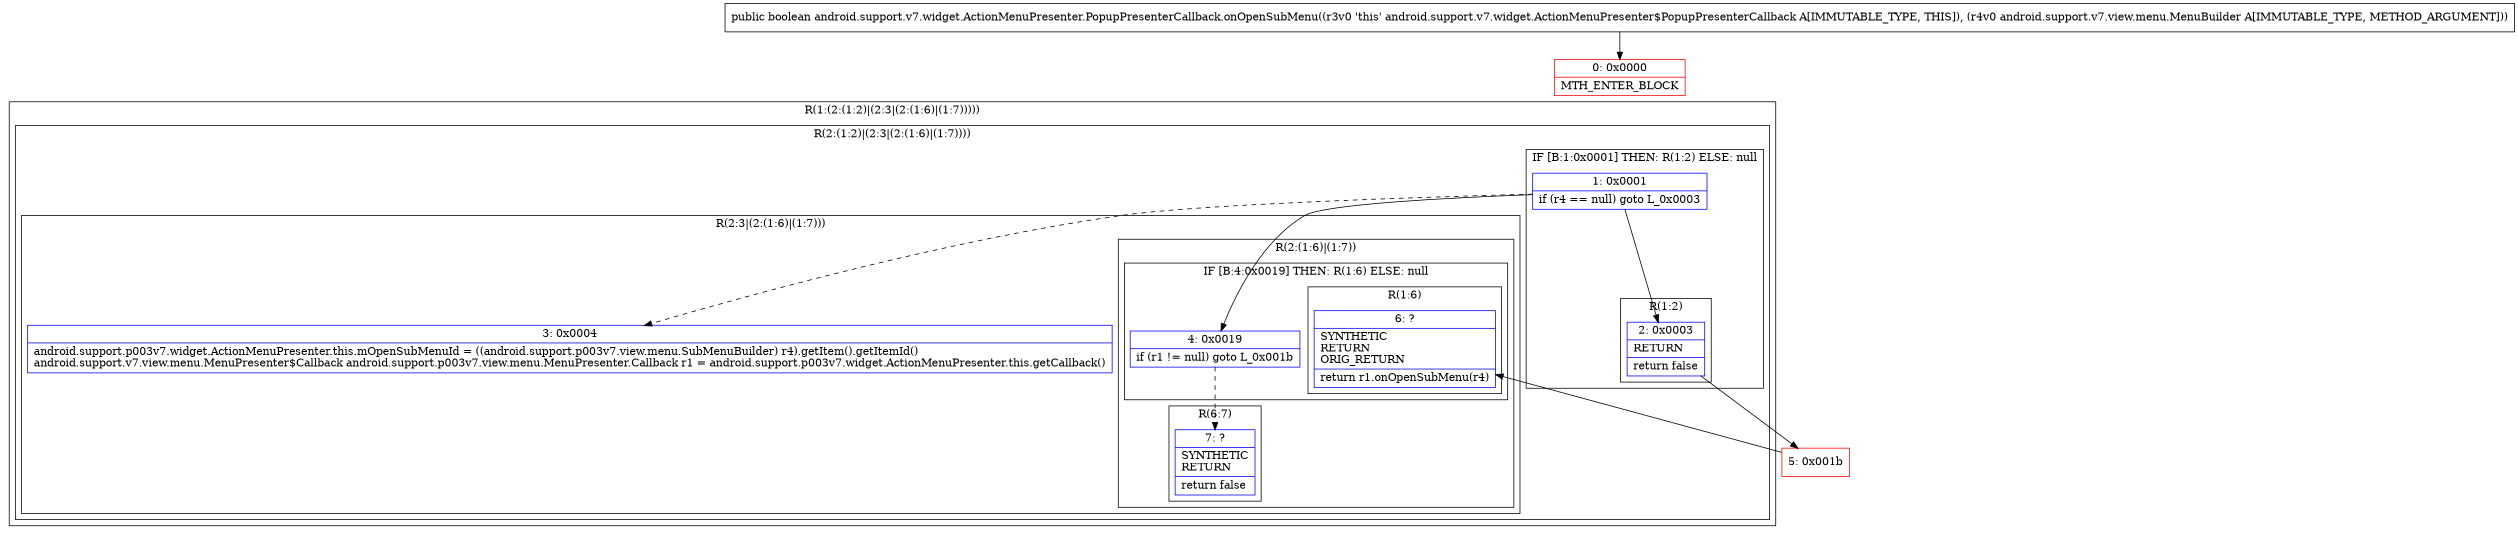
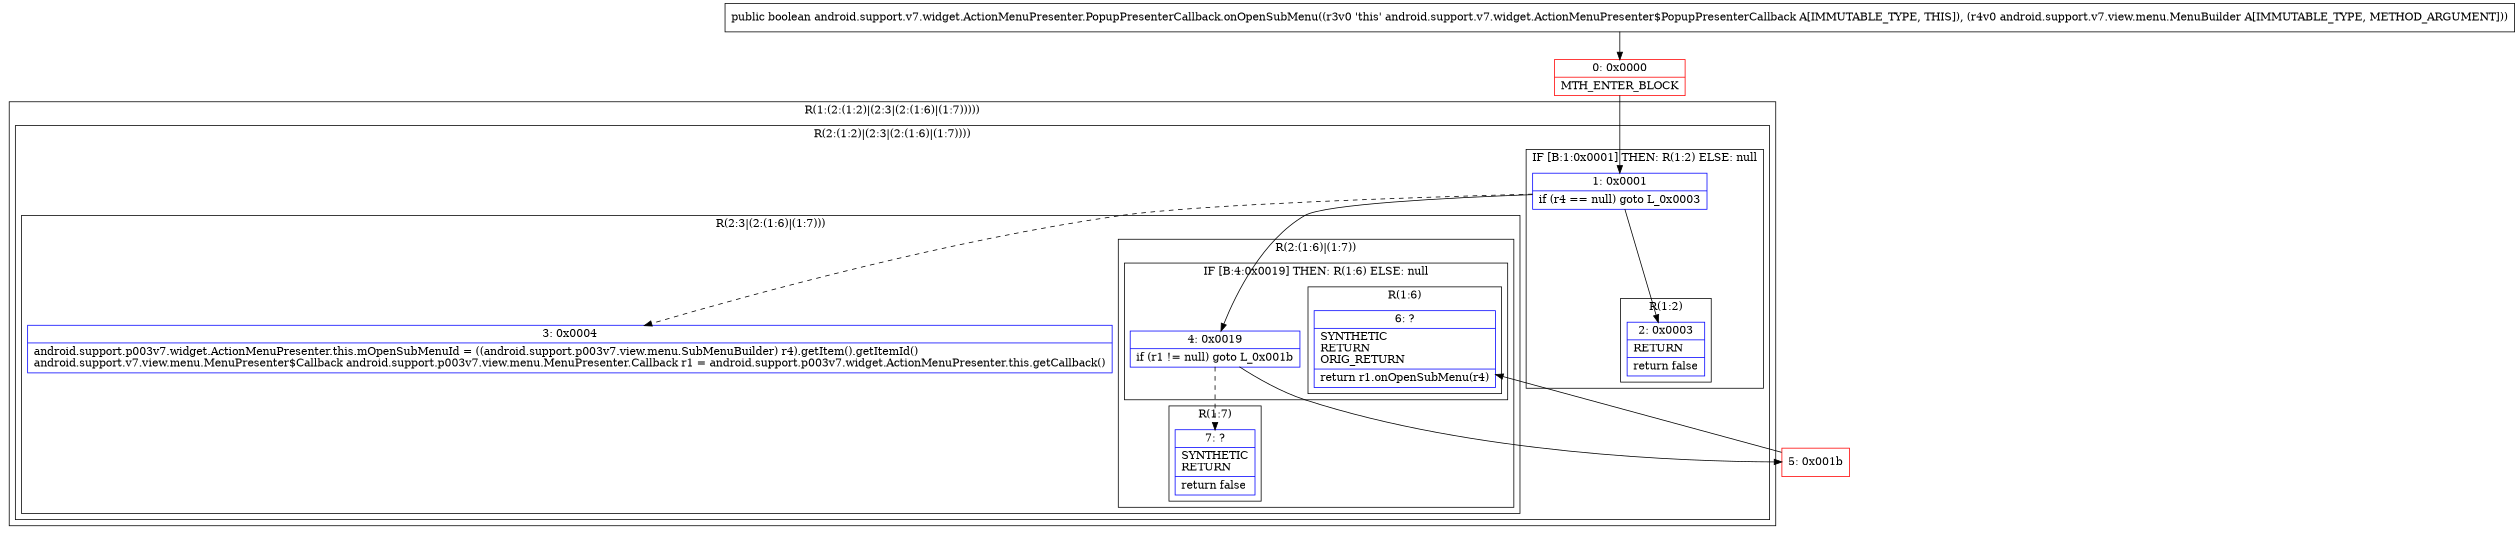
none -> (1620, 130)
(1746, 410) -> (1501, 443)
(1215, 415) -> (1215, 415)
